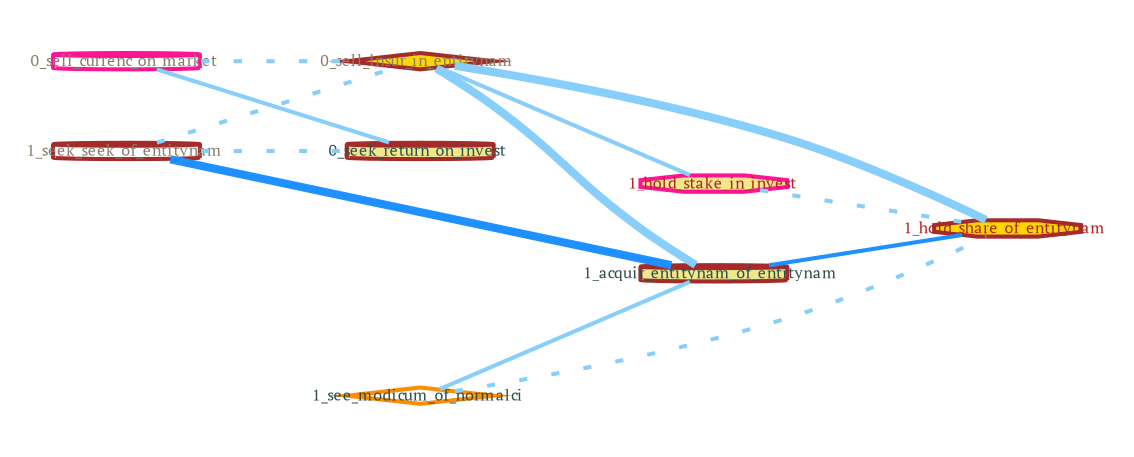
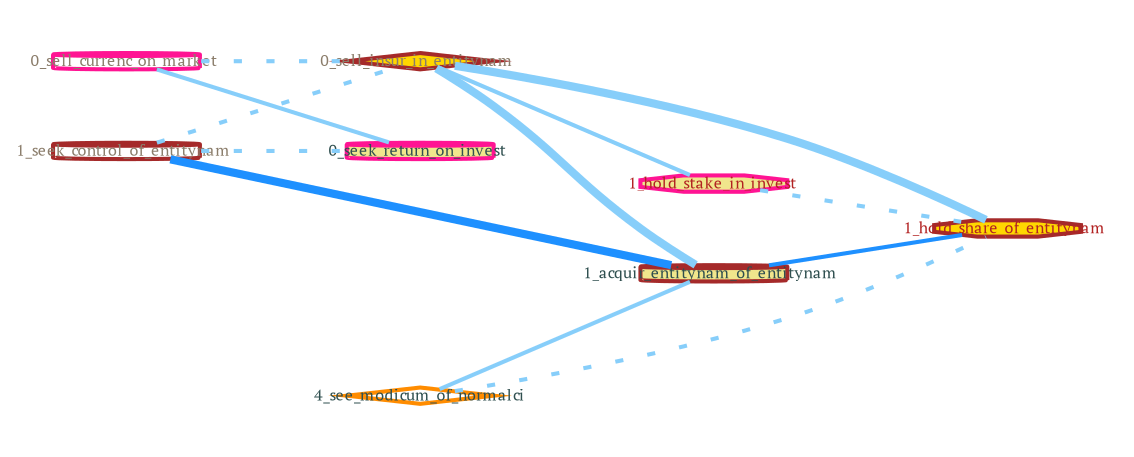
(126, 151) -> (126, 151)
(420, 151) -> (420, 151)
(420, 396) -> (420, 396)
